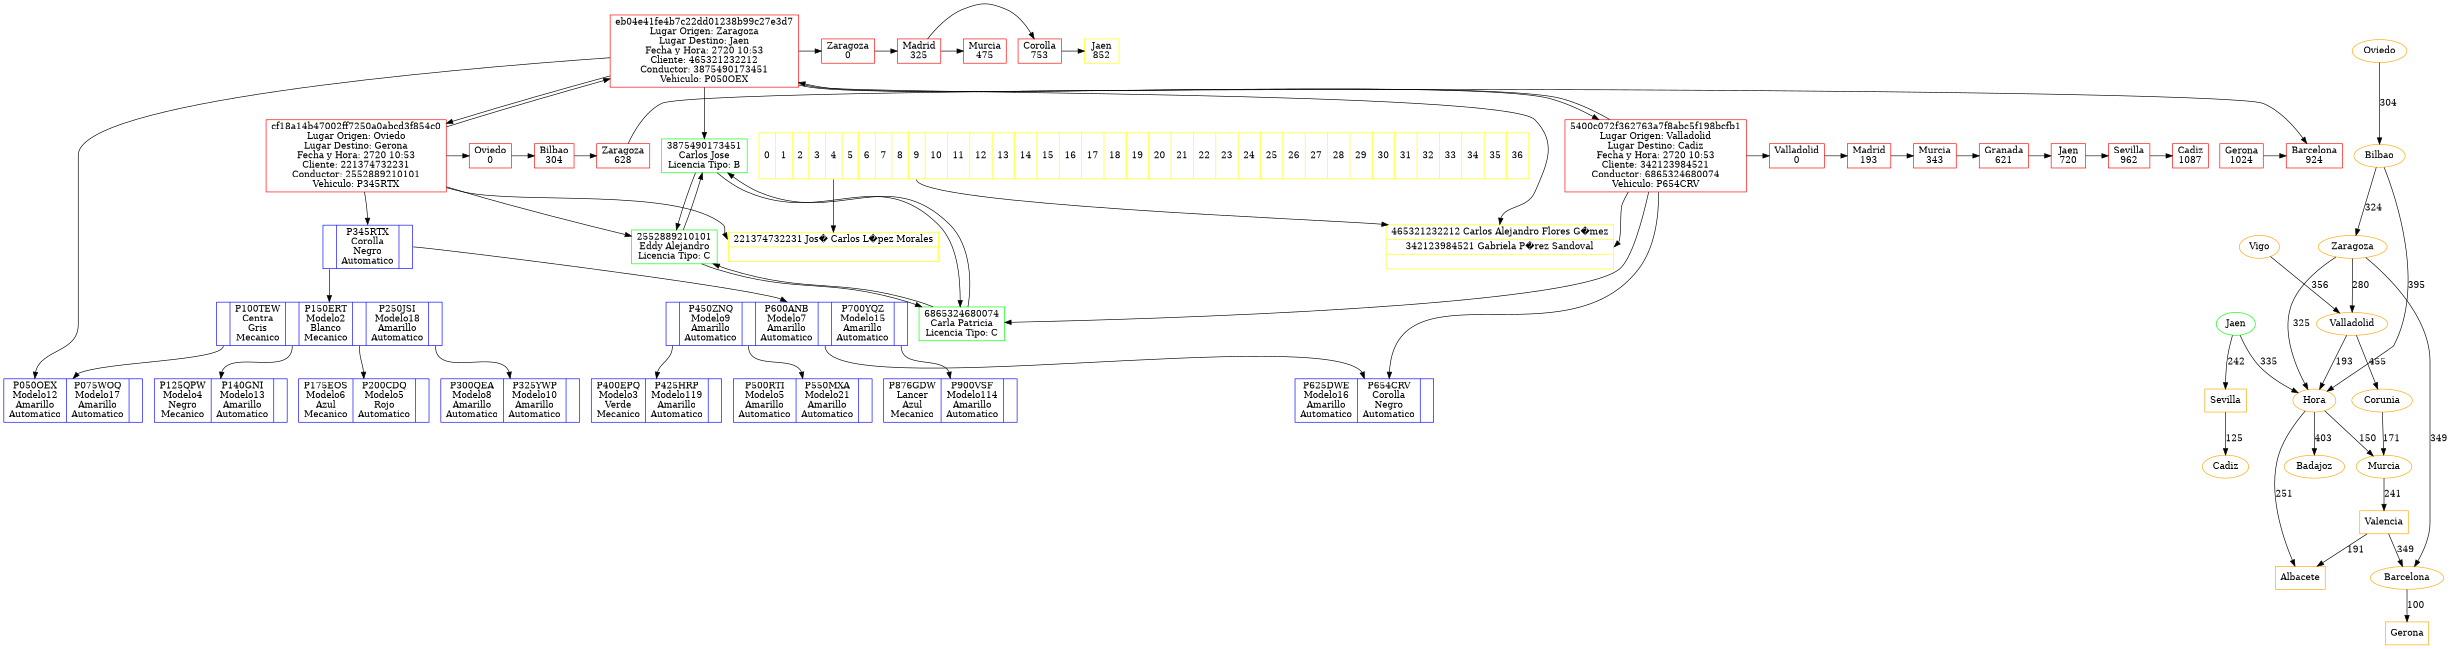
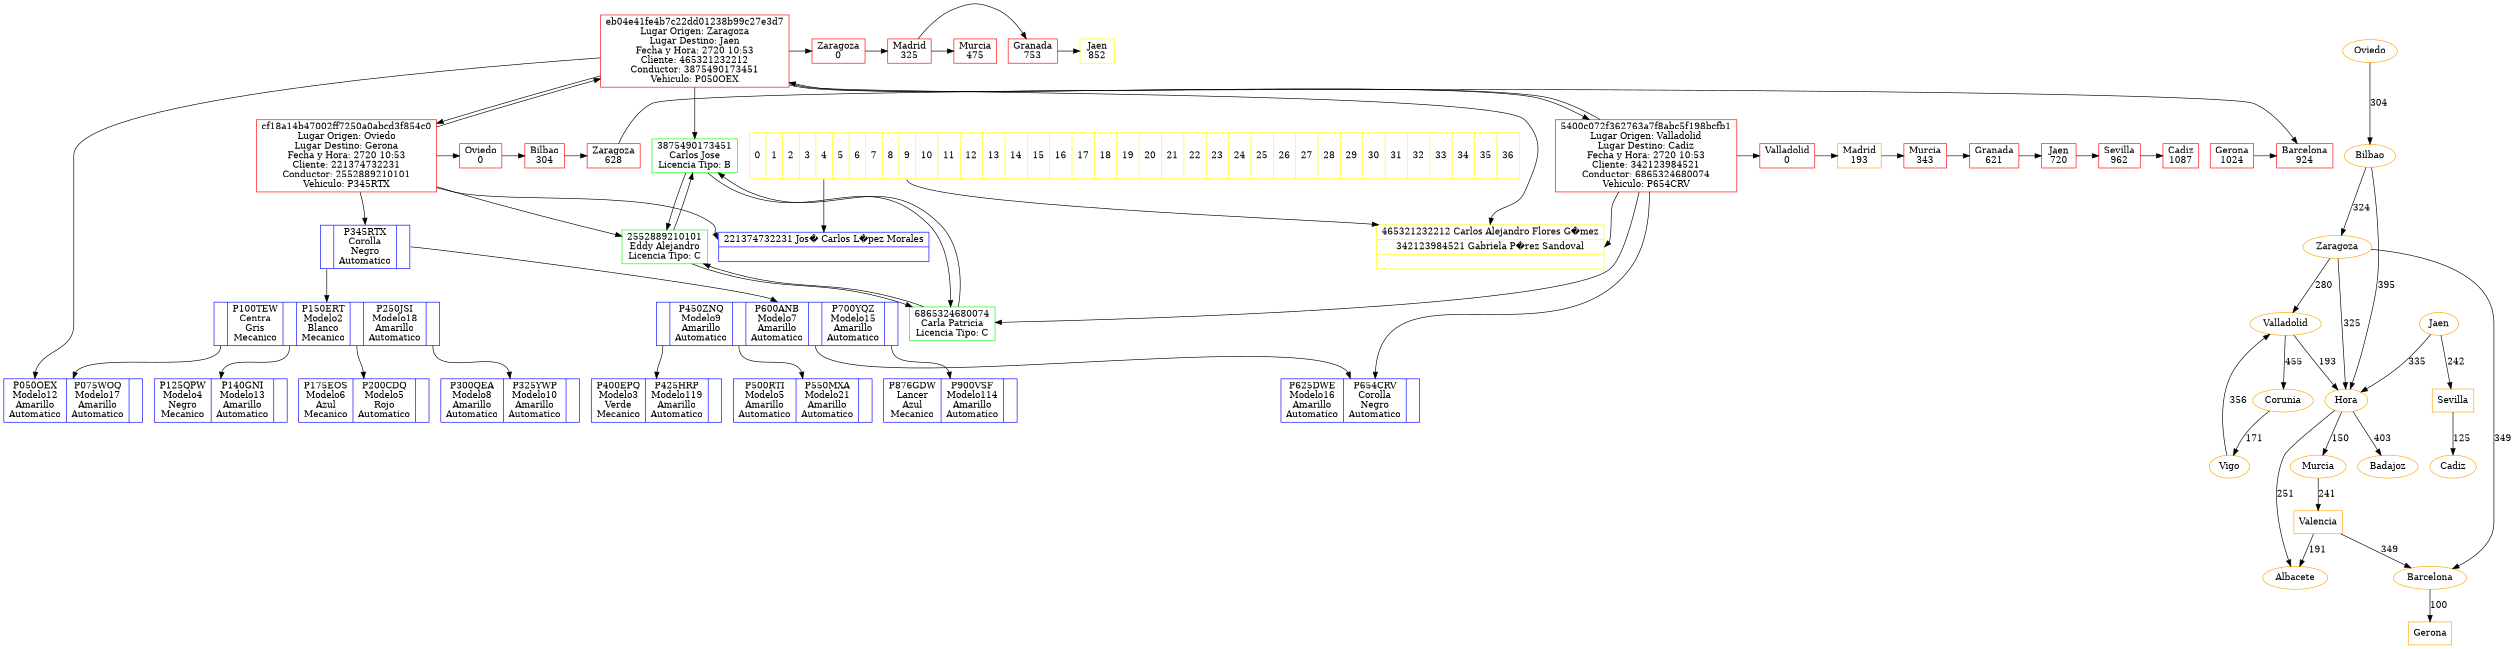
(1040, 51) -> (1033, 51)
(1869, 156) -> (1859, 156)
(833, 247) -> (824, 247)
(2236, 324) -> (2439, 324)
(2383, 430) -> (2250, 428)
(2300, 578) -> (2295, 578)
